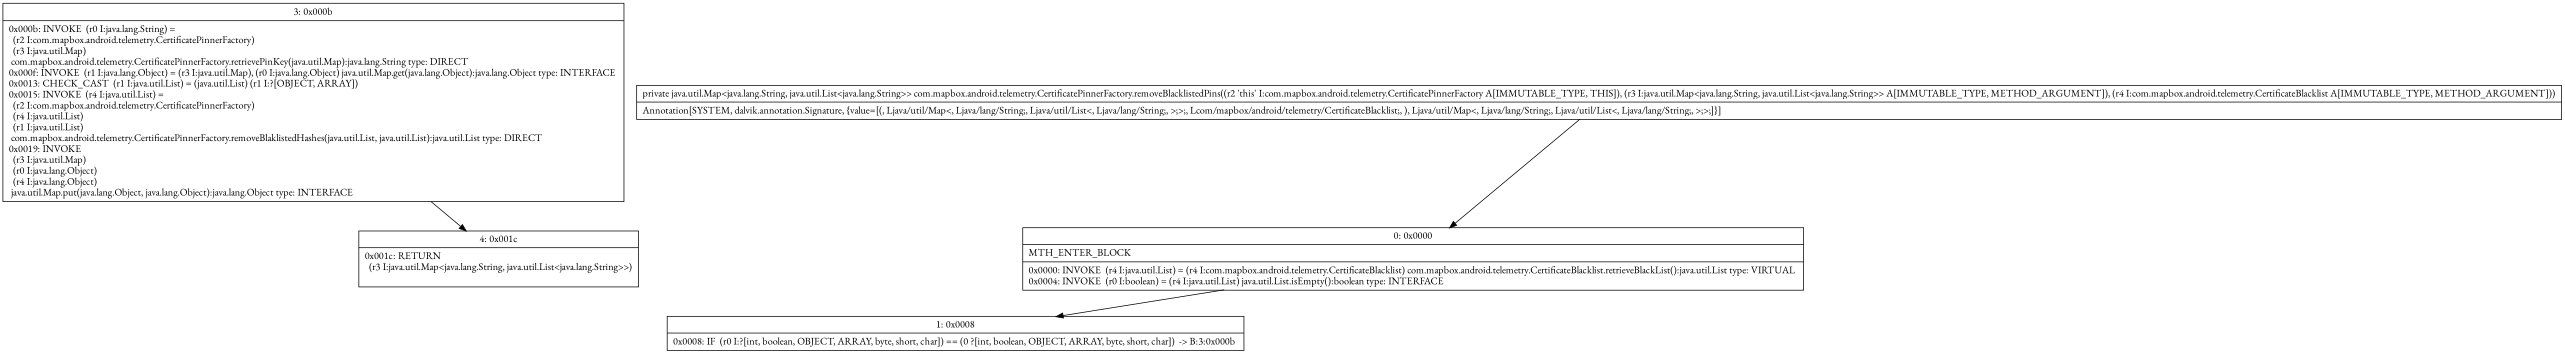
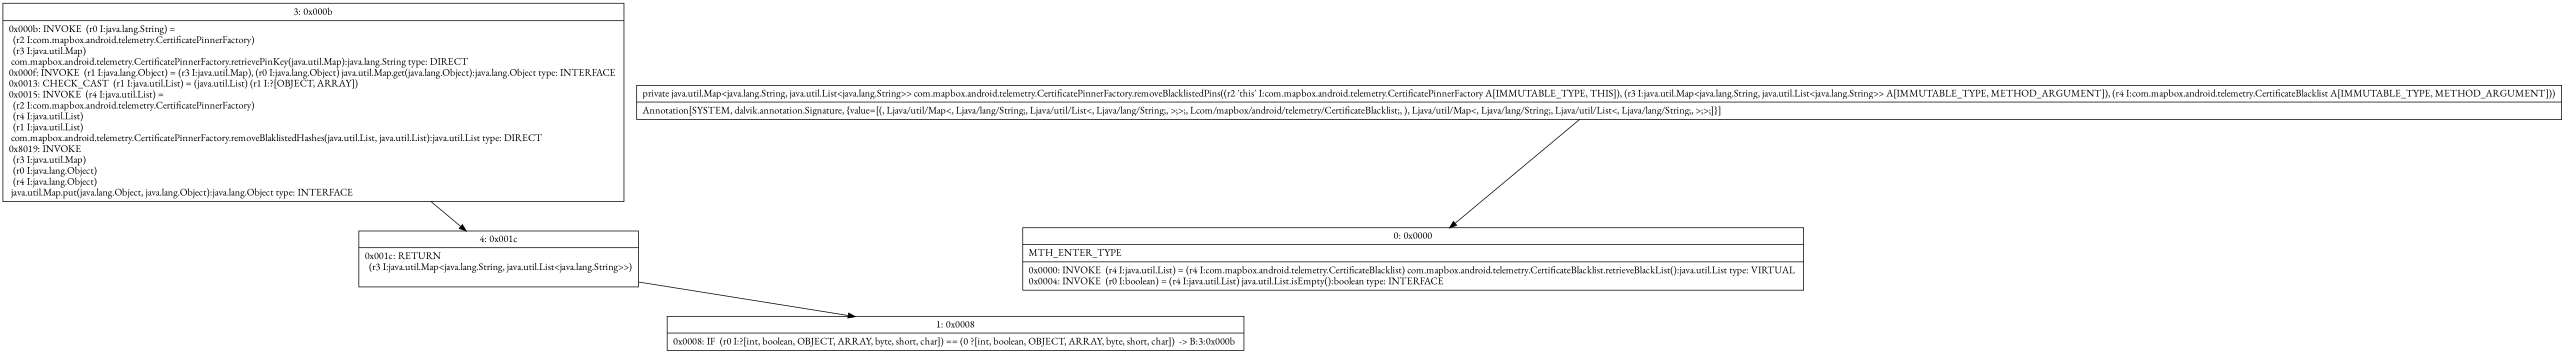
(47, 149) -> (47, 149)
(1080, 253) -> (1075, 253)
(1144, 303) -> (743, 299)
